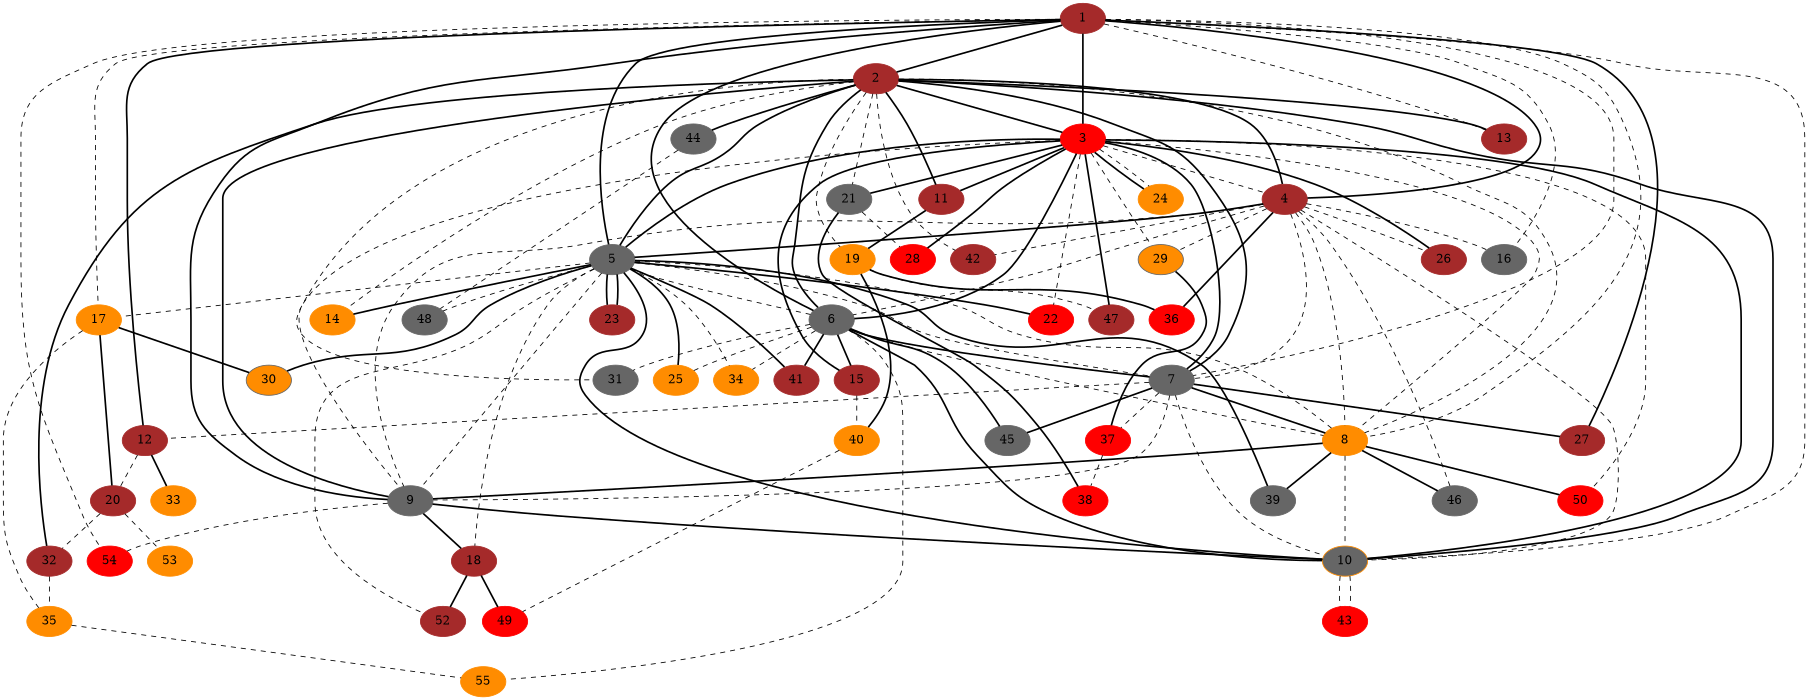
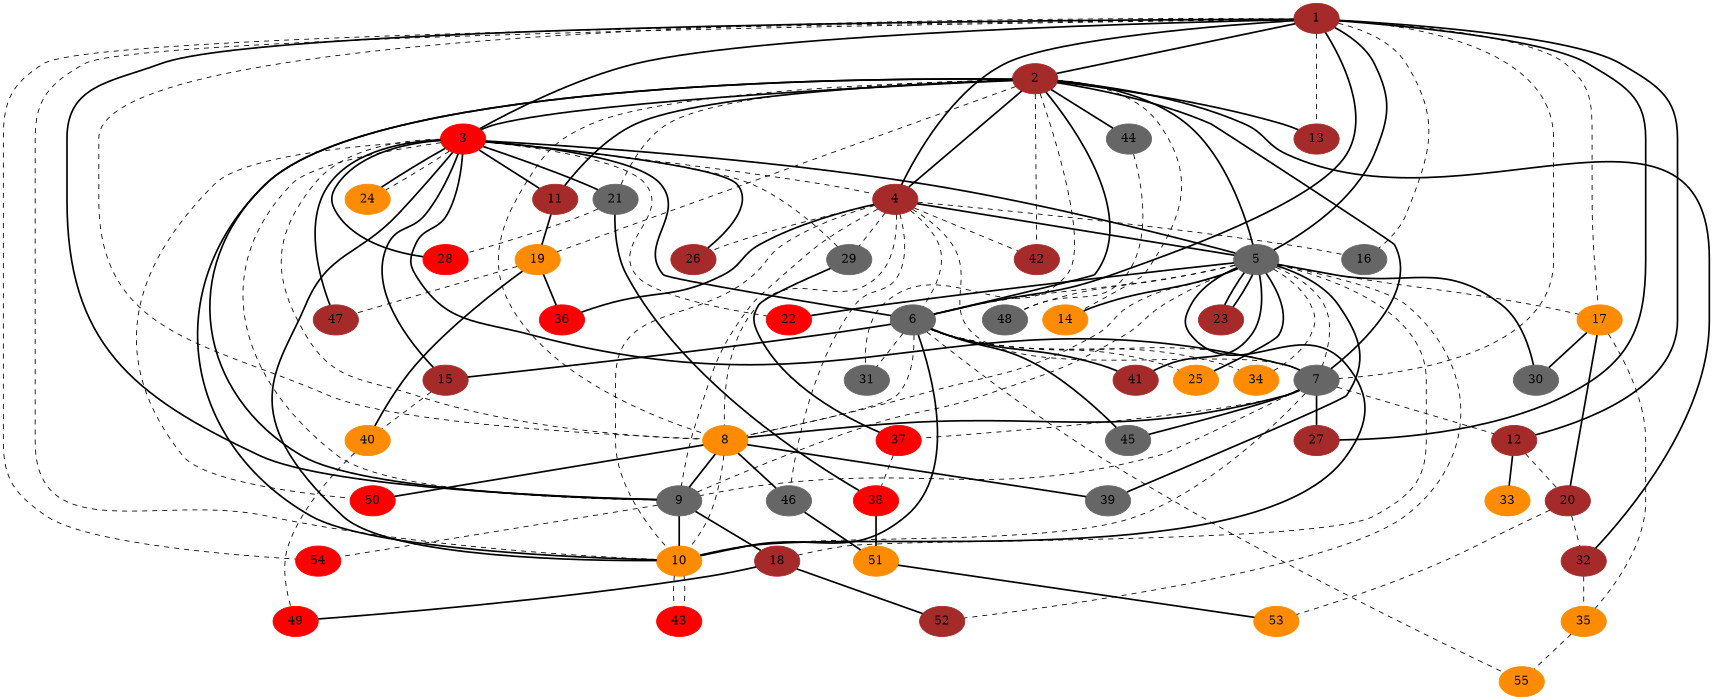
(1161, 260) -> (849, 260)
(999, 358) -> (1115, 349)
(269, 380) -> (1536, 380)
none -> (876, 561)
(1345, 561) -> (679, 561)
